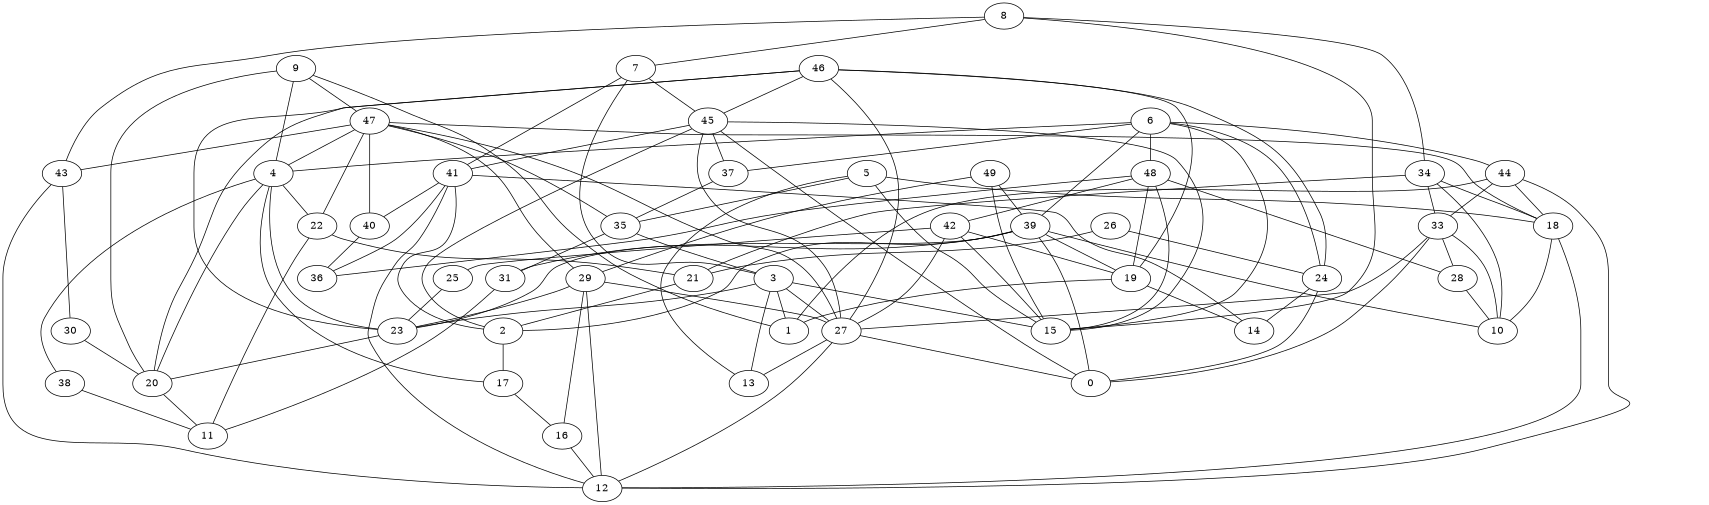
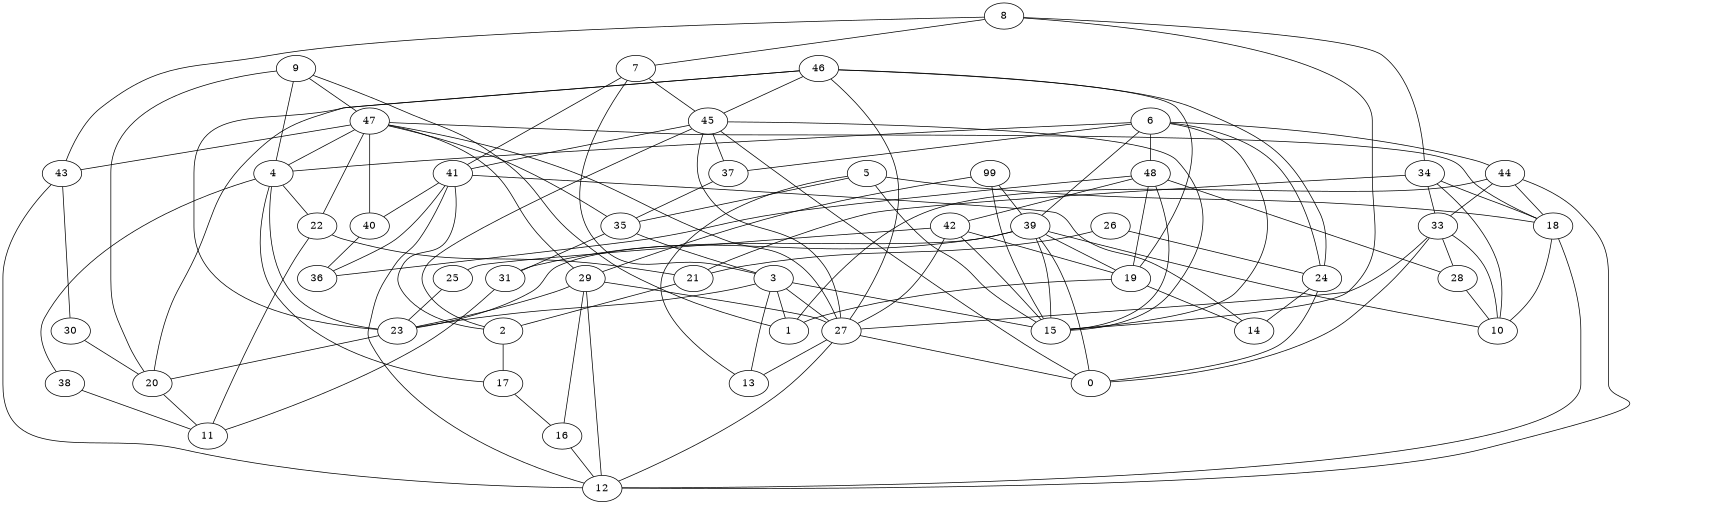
(990, 174) -> (990, 174)
(203, 273) -> none
(731, 282) -> (1048, 277)
